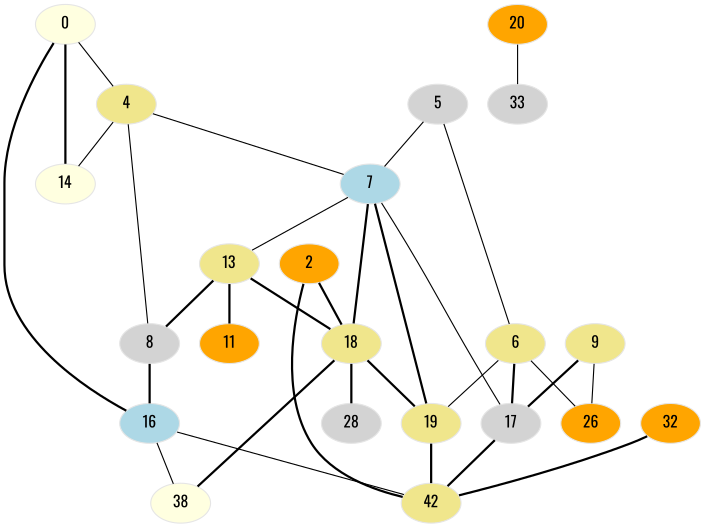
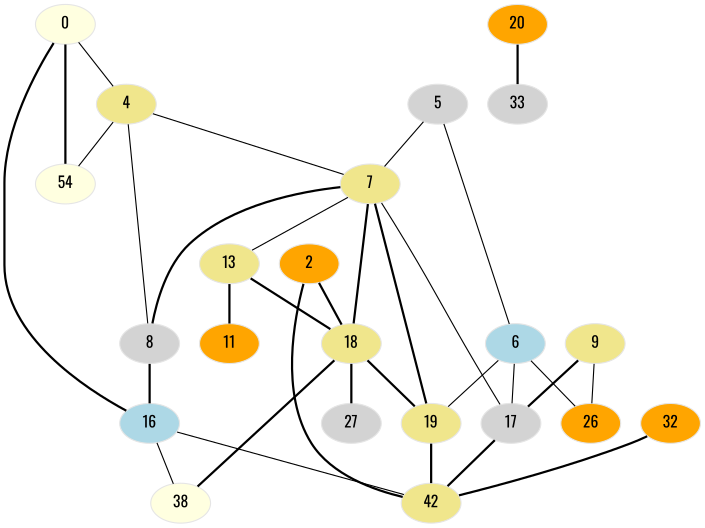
(518, 64) -> (518, 64)
(65, 184) -> (65, 184)
(370, 184) -> (370, 184)
(190, 304) -> (220, 222)
(515, 344) -> (515, 344)
(513, 384) -> (513, 384)
(351, 423) -> (351, 423)
